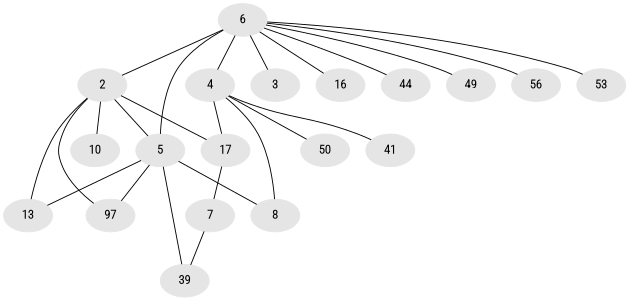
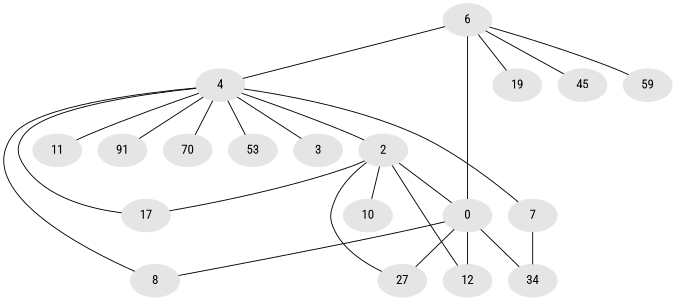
(427, 38) -> (237, 118)
(172, 53) -> (303, 115)
(259, 53) -> (269, 118)
(340, 85) -> (517, 85)
(406, 85) -> (582, 85)
(471, 85) -> none
(536, 85) -> (648, 85)
none -> (57, 150)
(160, 150) -> (467, 216)
(325, 150) -> (188, 150)
(390, 150) -> (122, 150)
(219, 177) -> (390, 124)
(28, 216) -> (467, 281)
(110, 216) -> (402, 281)
(185, 281) -> (533, 281)
